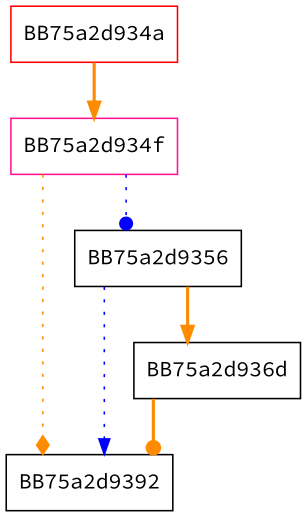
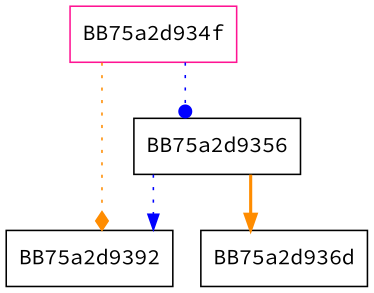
(94, 34) -> none
(153, 420) -> none
